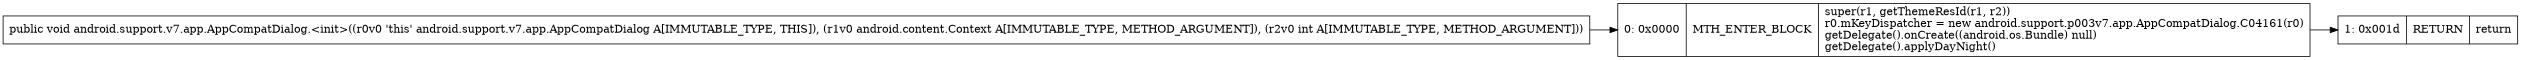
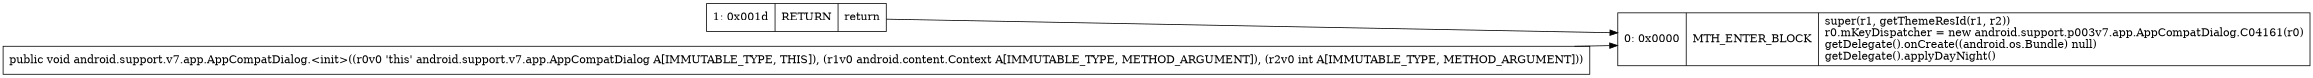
(2320, 30) -> (1248, 26)
